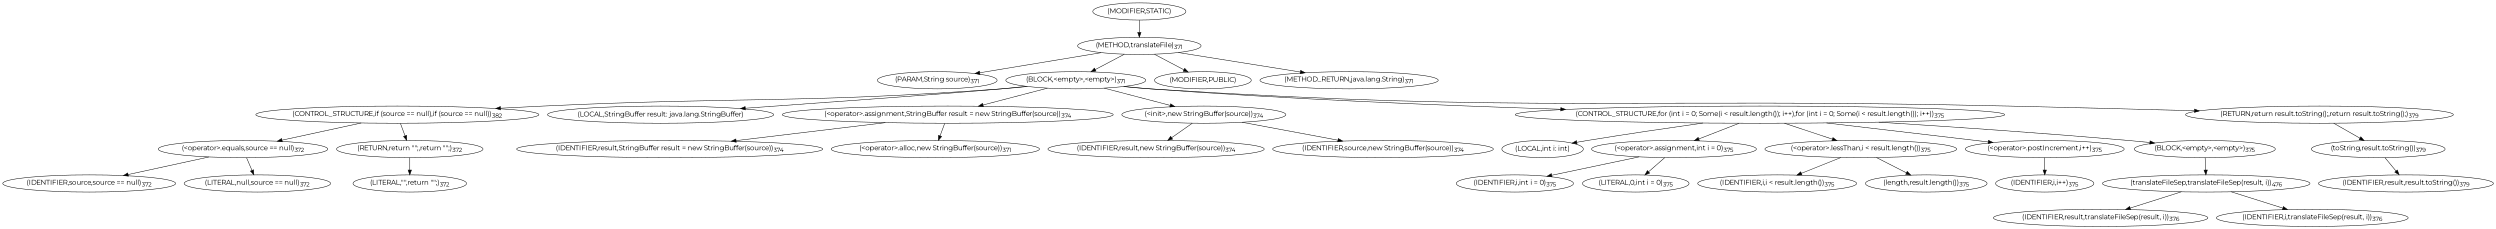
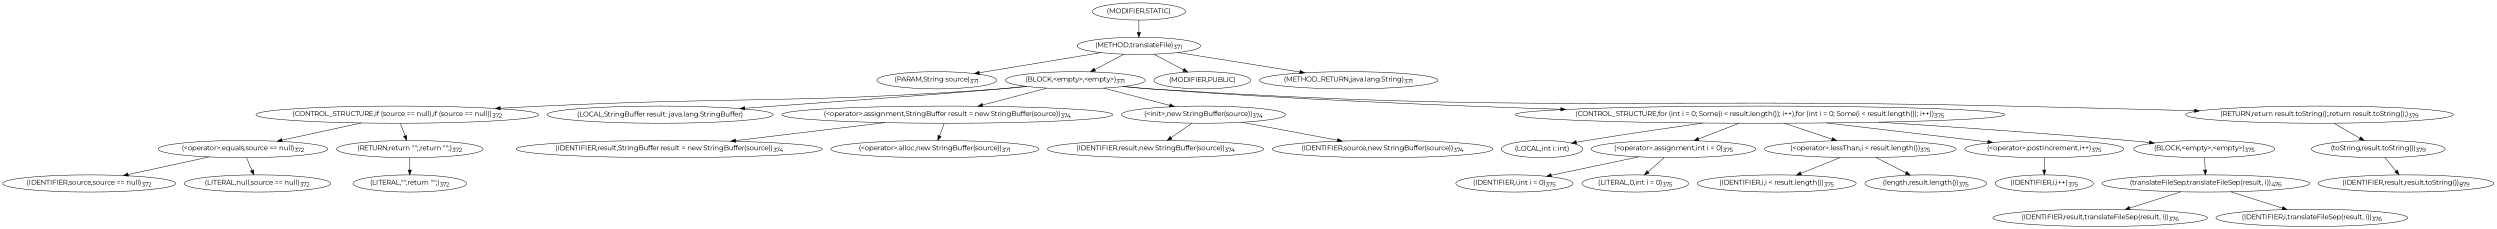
(497, 114) -> (497, 114)
(2464, 183) -> (2464, 183)
